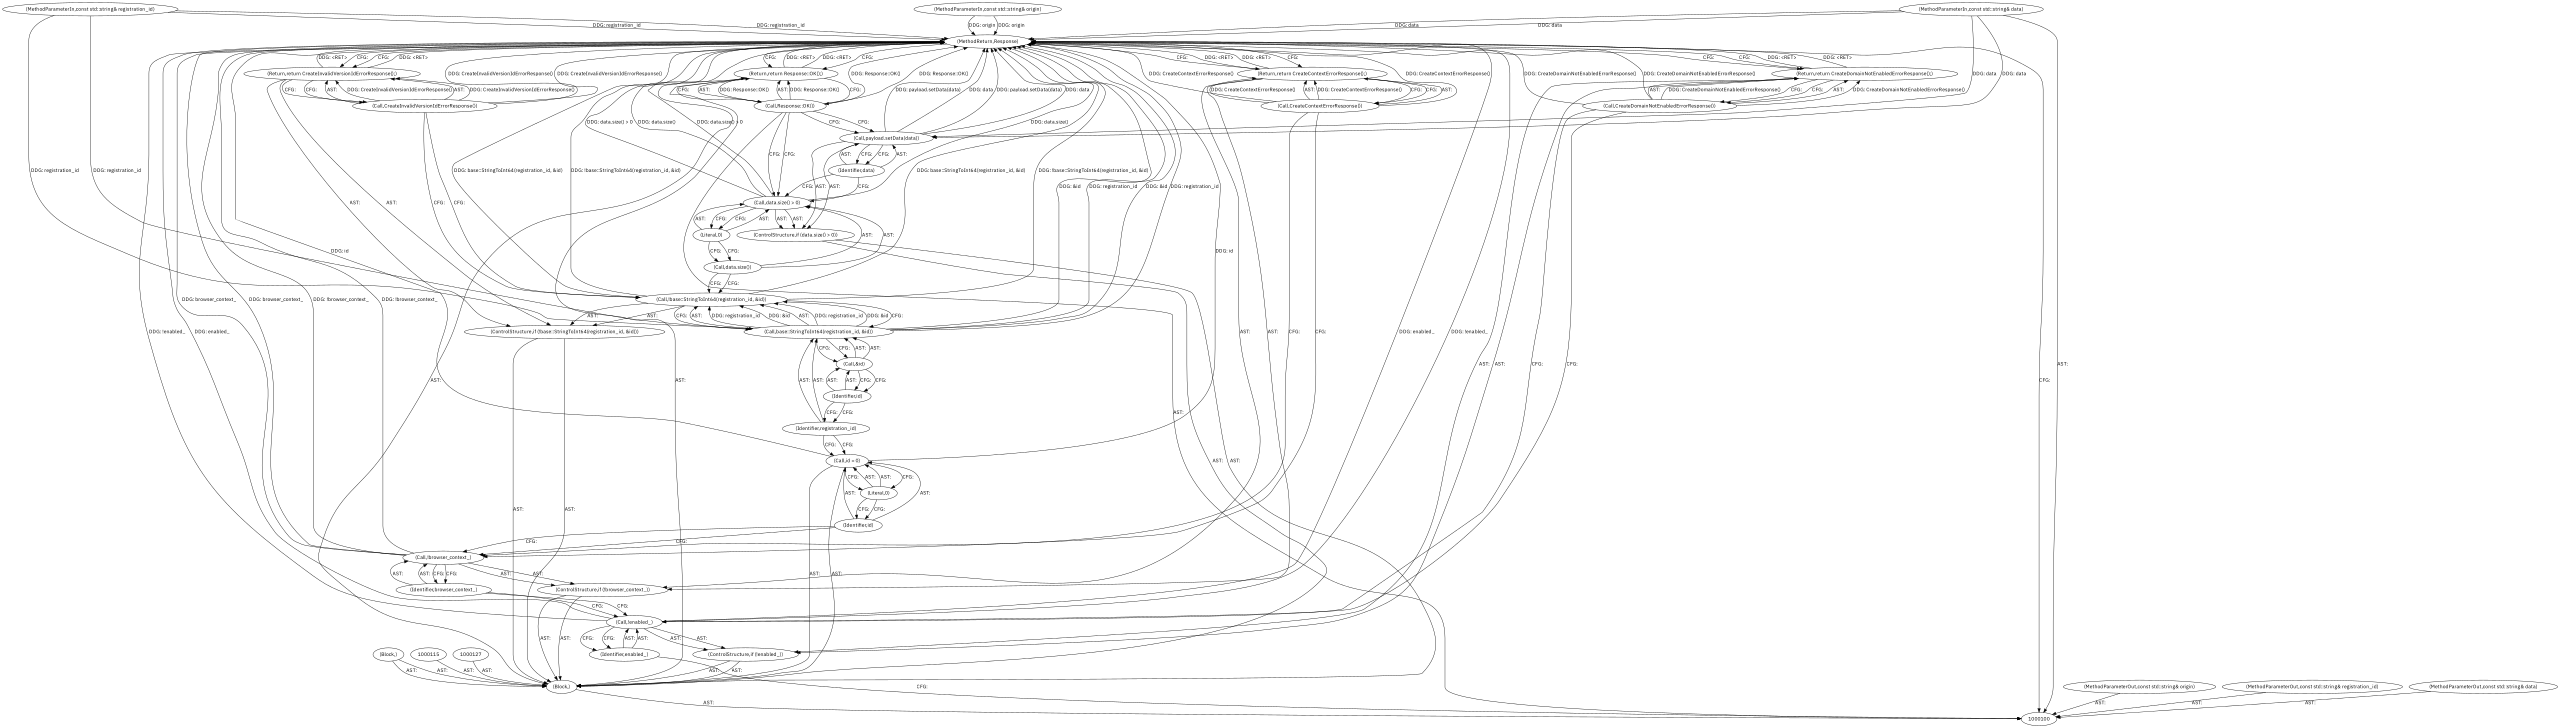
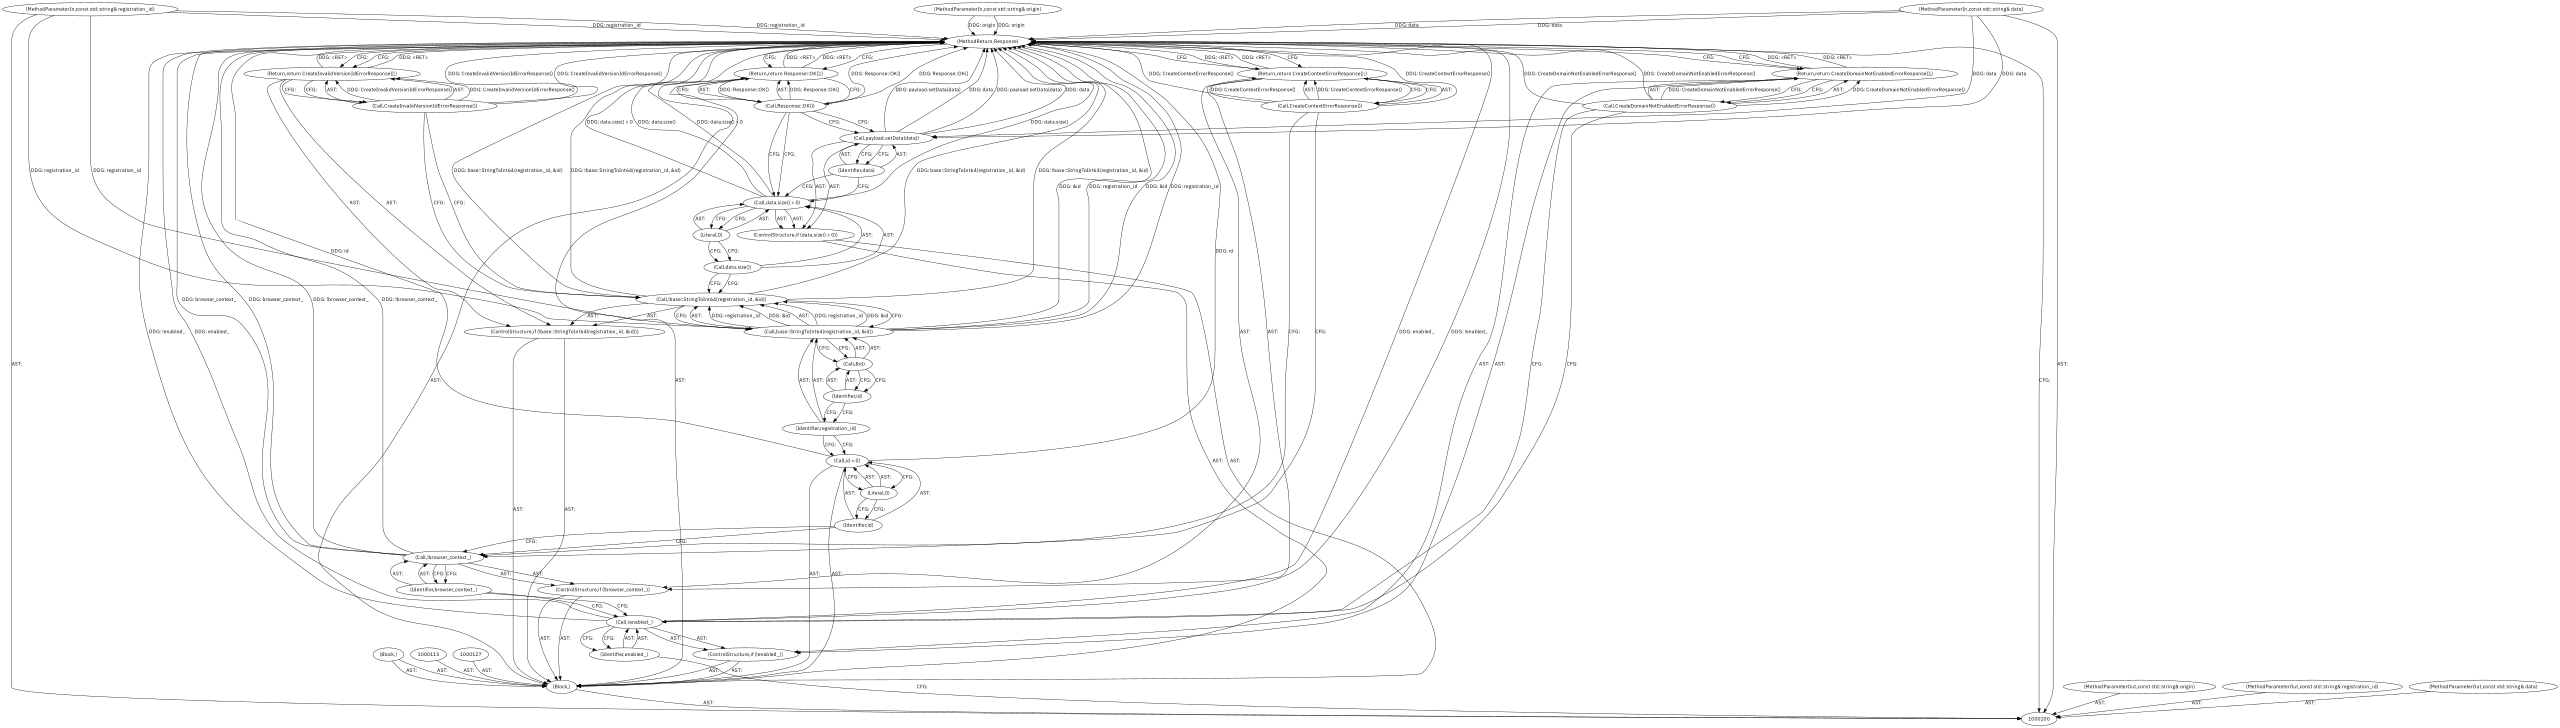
(1192, 477) -> (672, 710)
